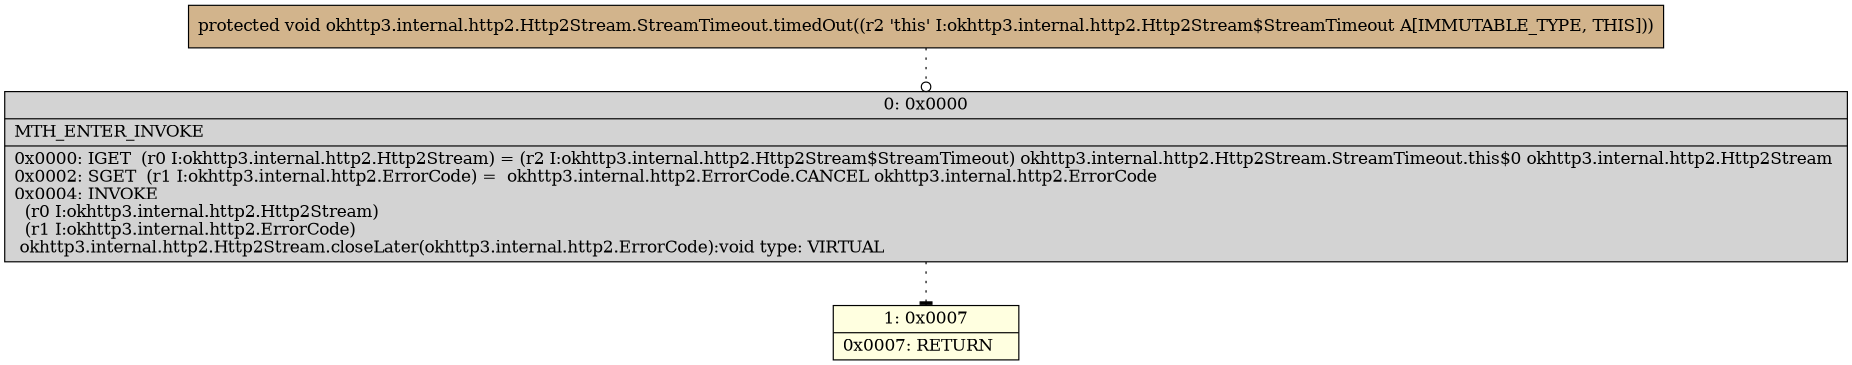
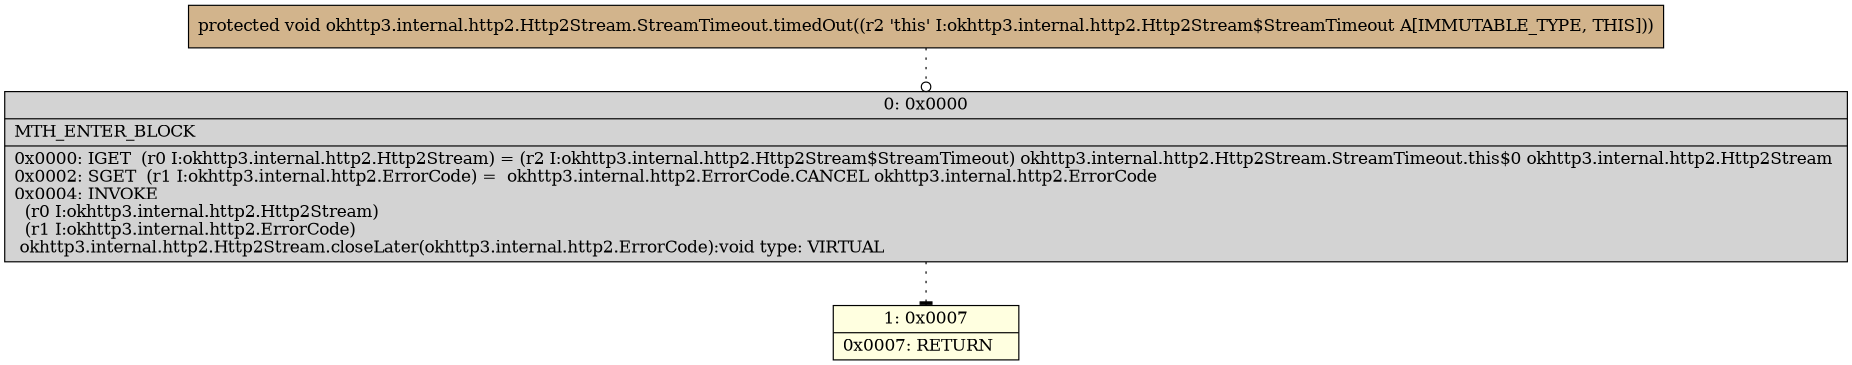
(109, 132) -> (105, 132)
